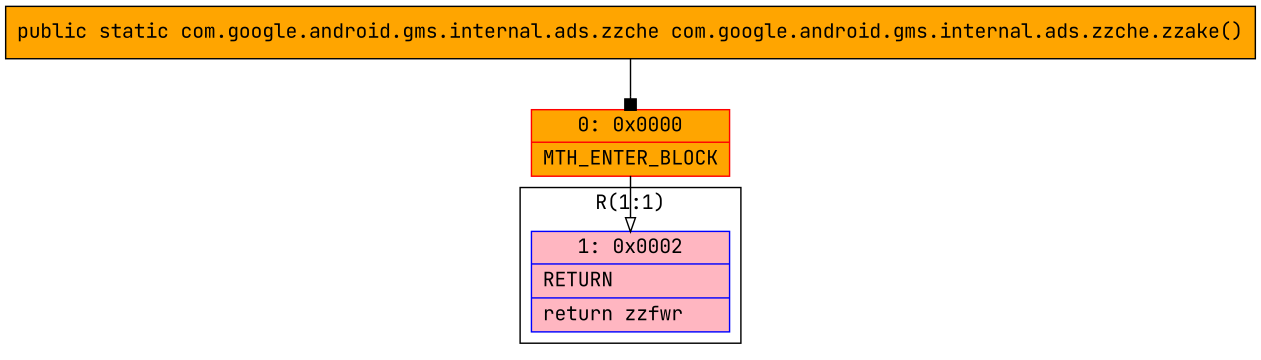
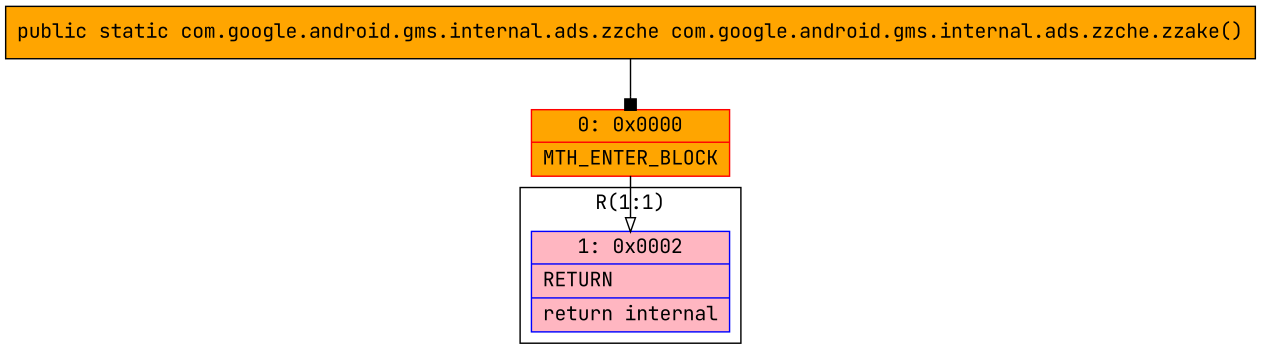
(614, 314) -> (631, 314)
